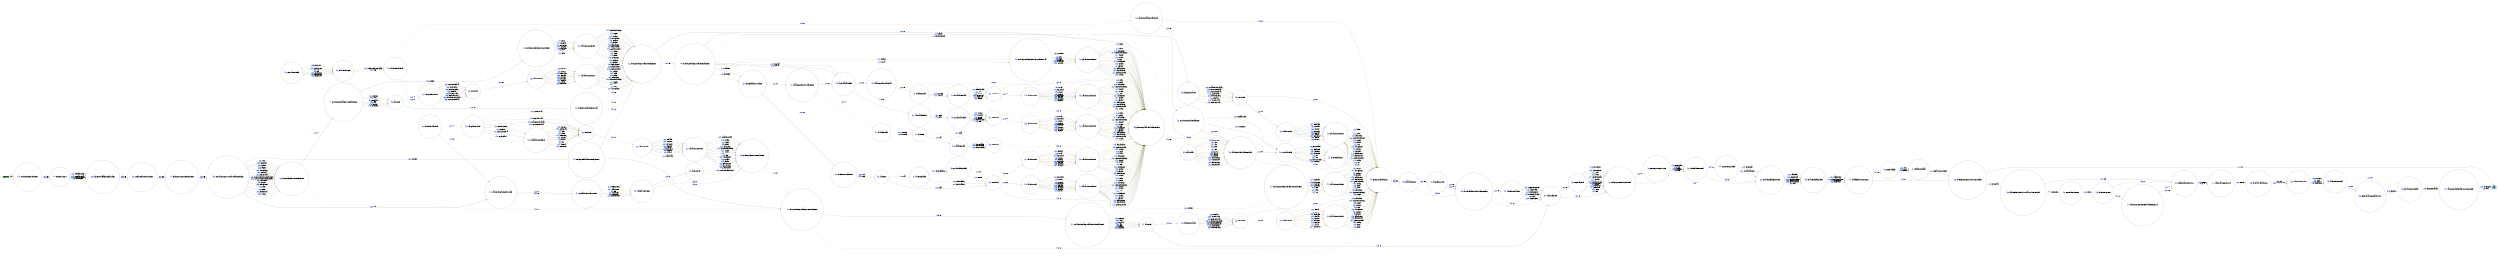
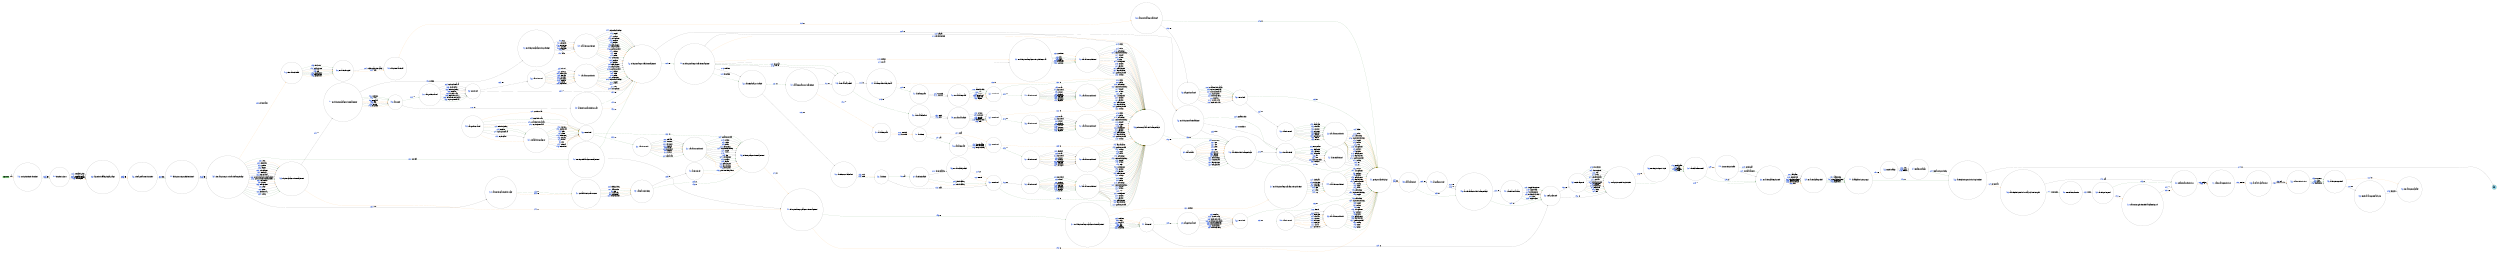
(883, 84) -> (883, 84)
none -> (558, 92)
none -> (262, 121)
(430, 127) -> none
none -> (669, 135)
(1011, 172) -> (1011, 152)
(2459, 189) -> none
